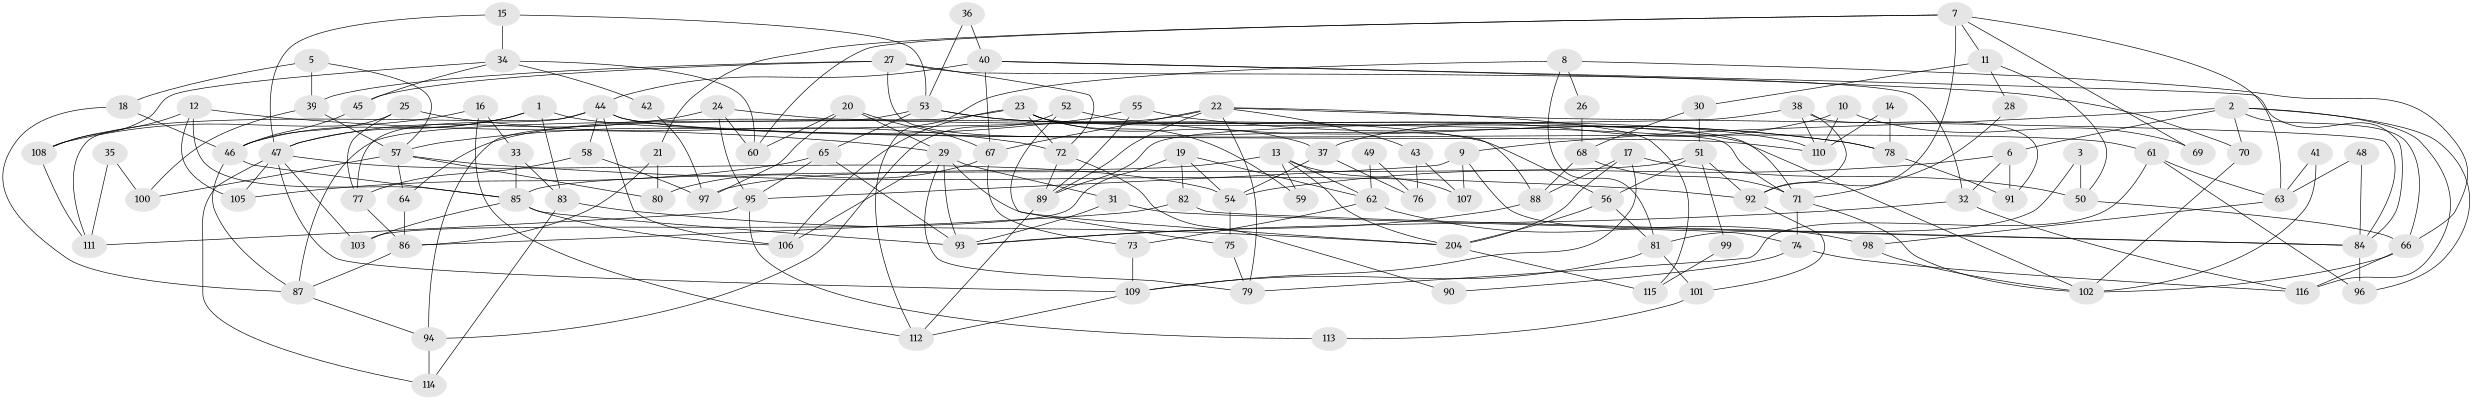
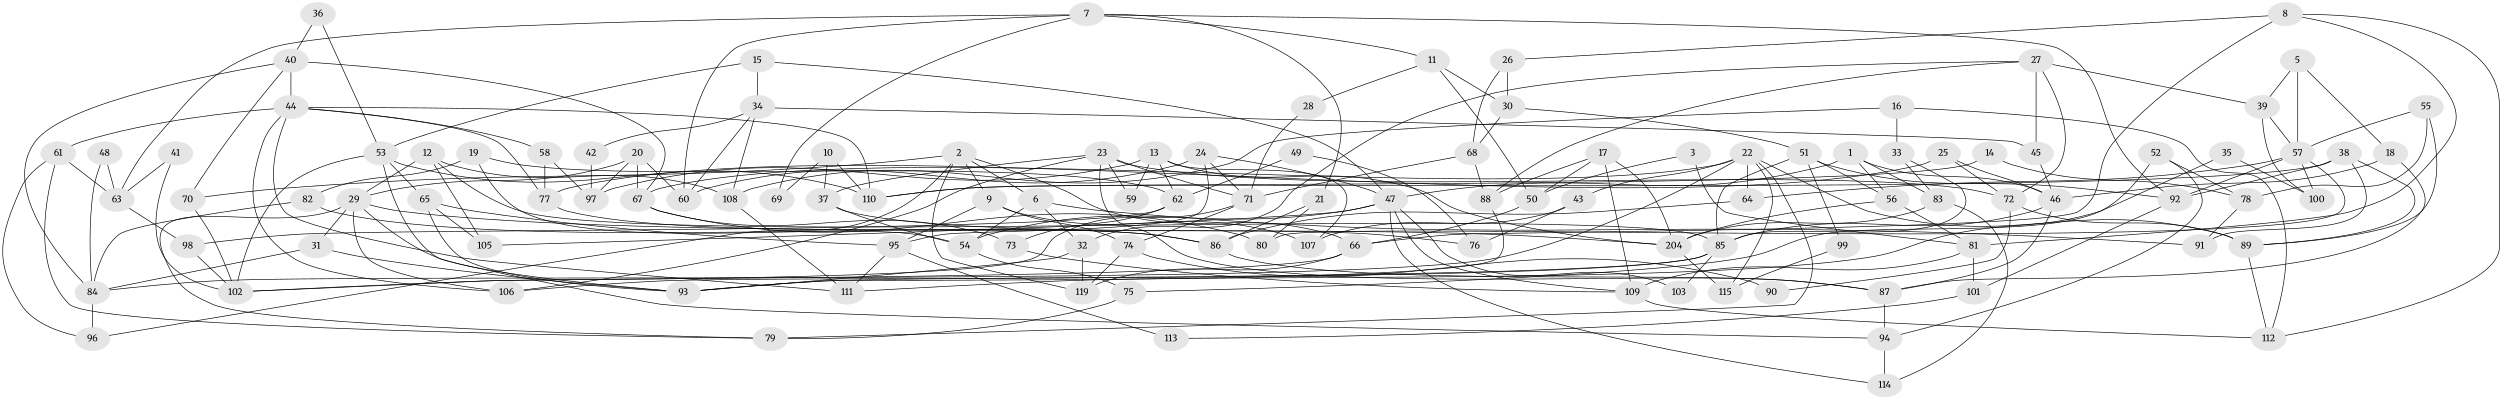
none -> (1508, 84)
(776, 227) -> none
(2302, 293) -> (1082, 293)
